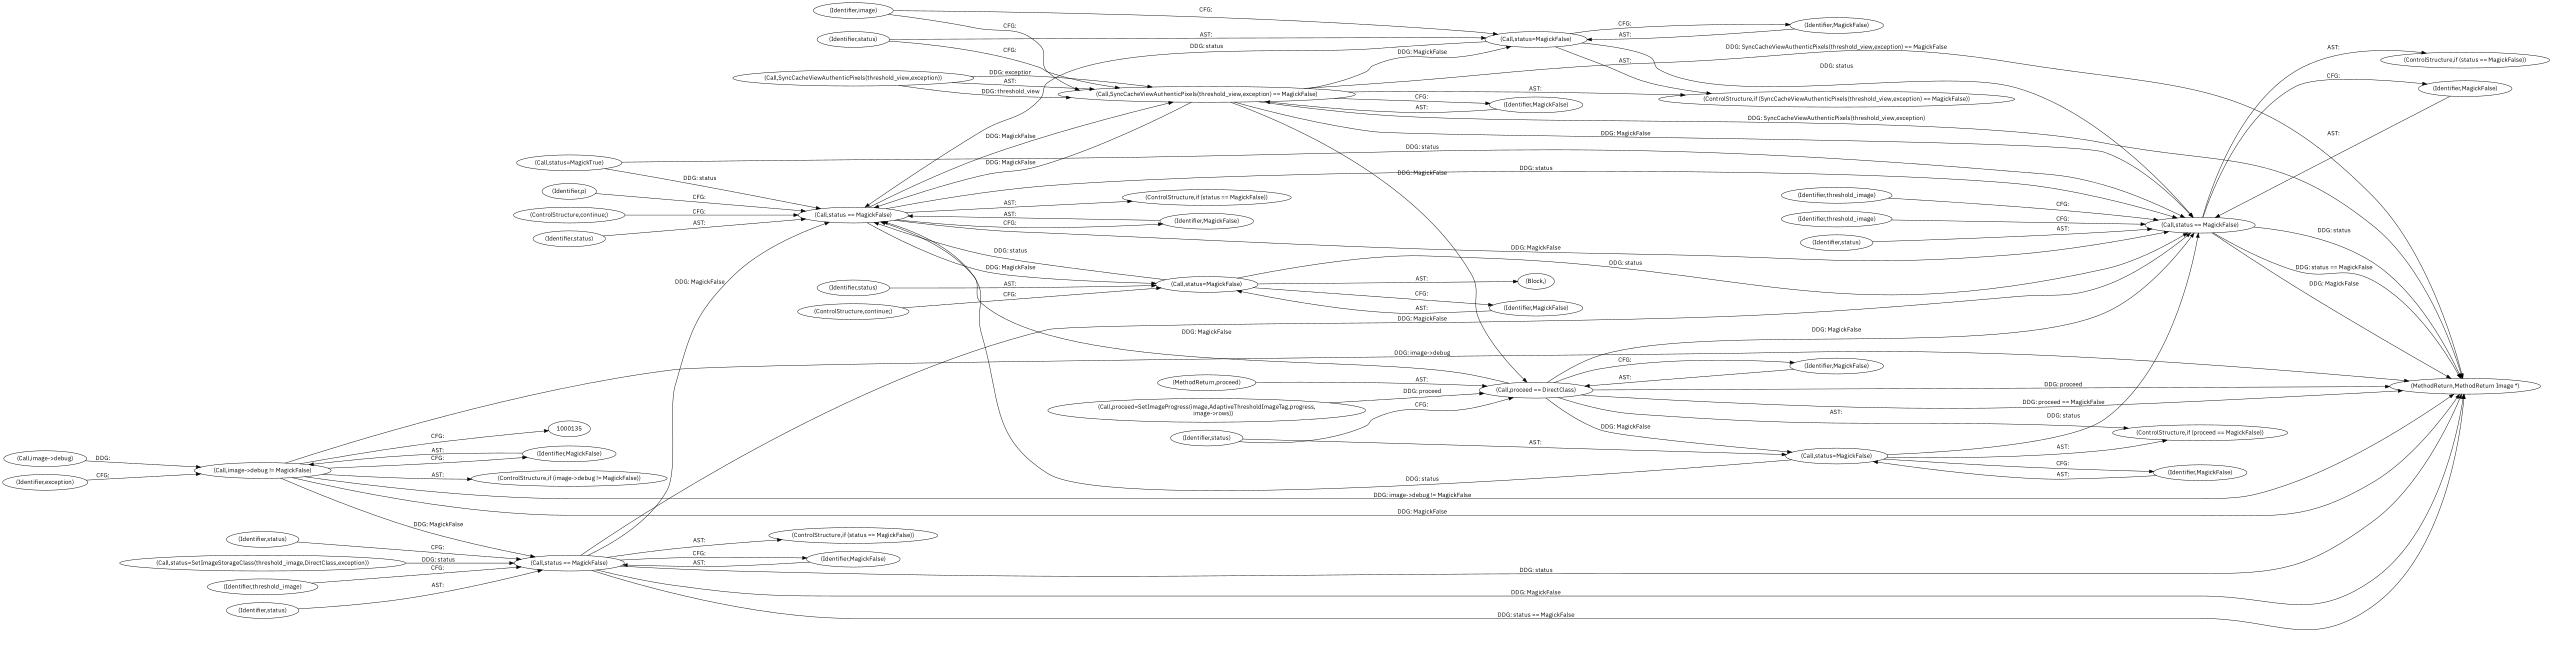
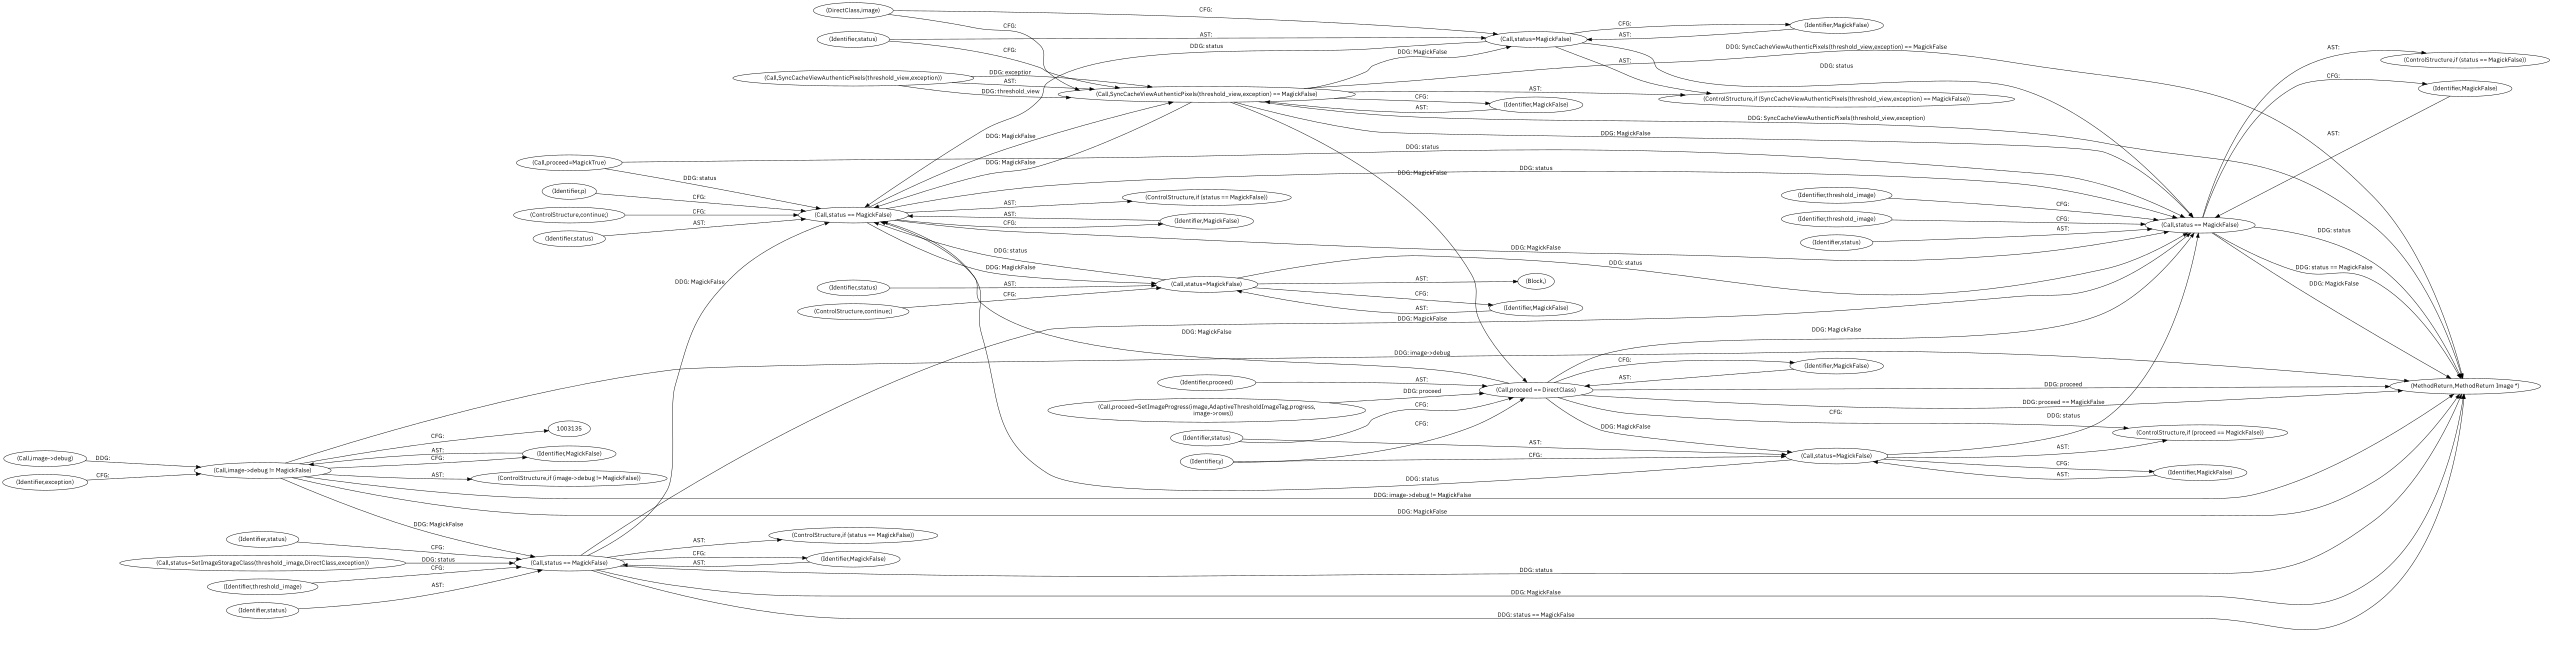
(853, 11) -> (853, 11)
(569, 163) -> (569, 163)
(1207, 383) -> (1207, 383)
(1837, 412) -> (1837, 412)
(569, 429) -> (569, 429)
none -> (1207, 462)
